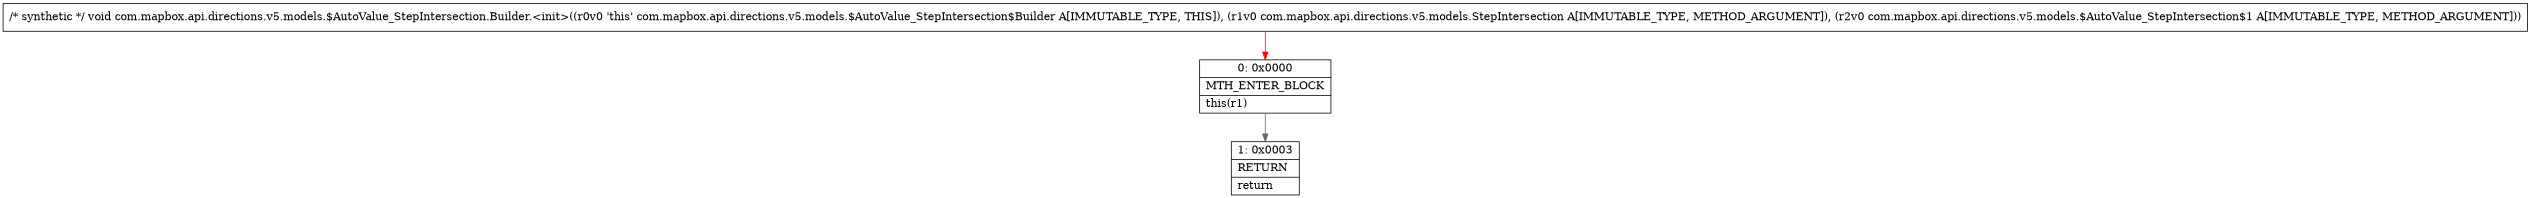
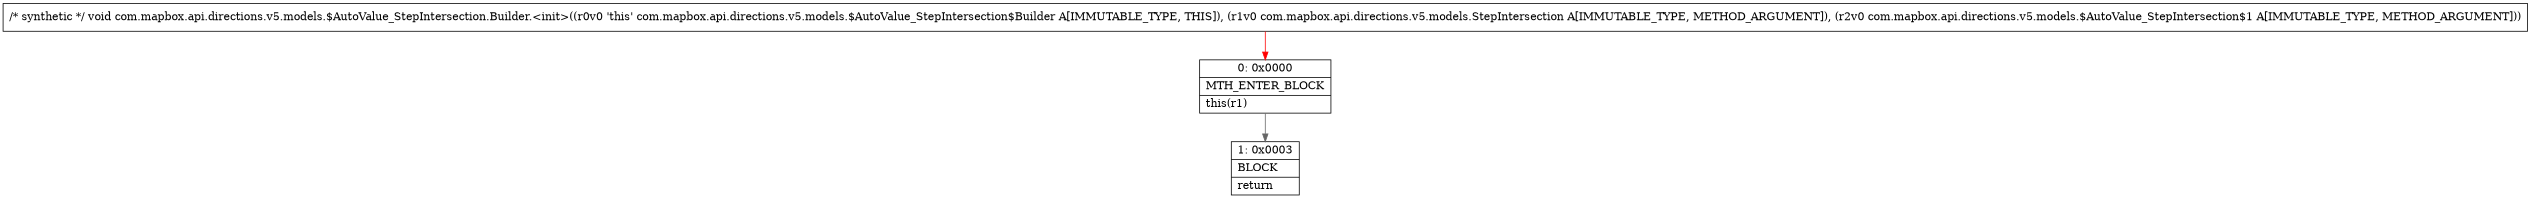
(1263, 168) -> (1258, 168)
